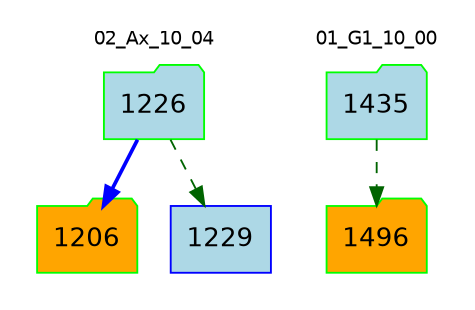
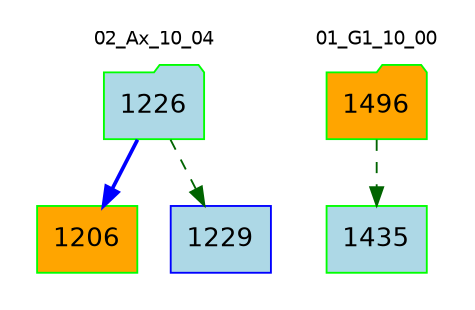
(377, 106) -> (377, 239)
(377, 163) -> (377, 163)
(87, 239) -> (87, 239)
